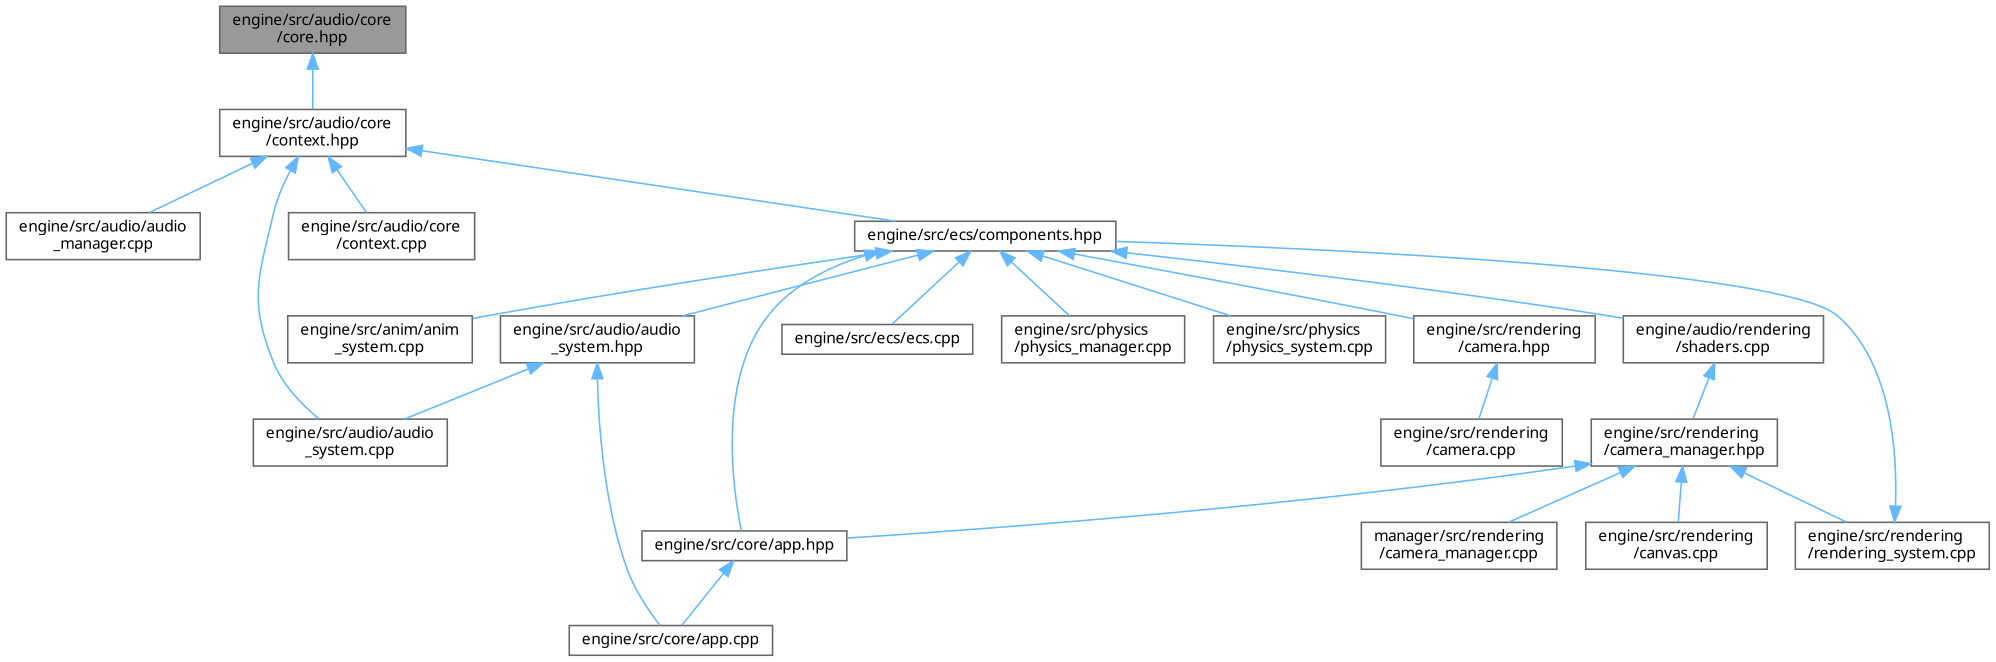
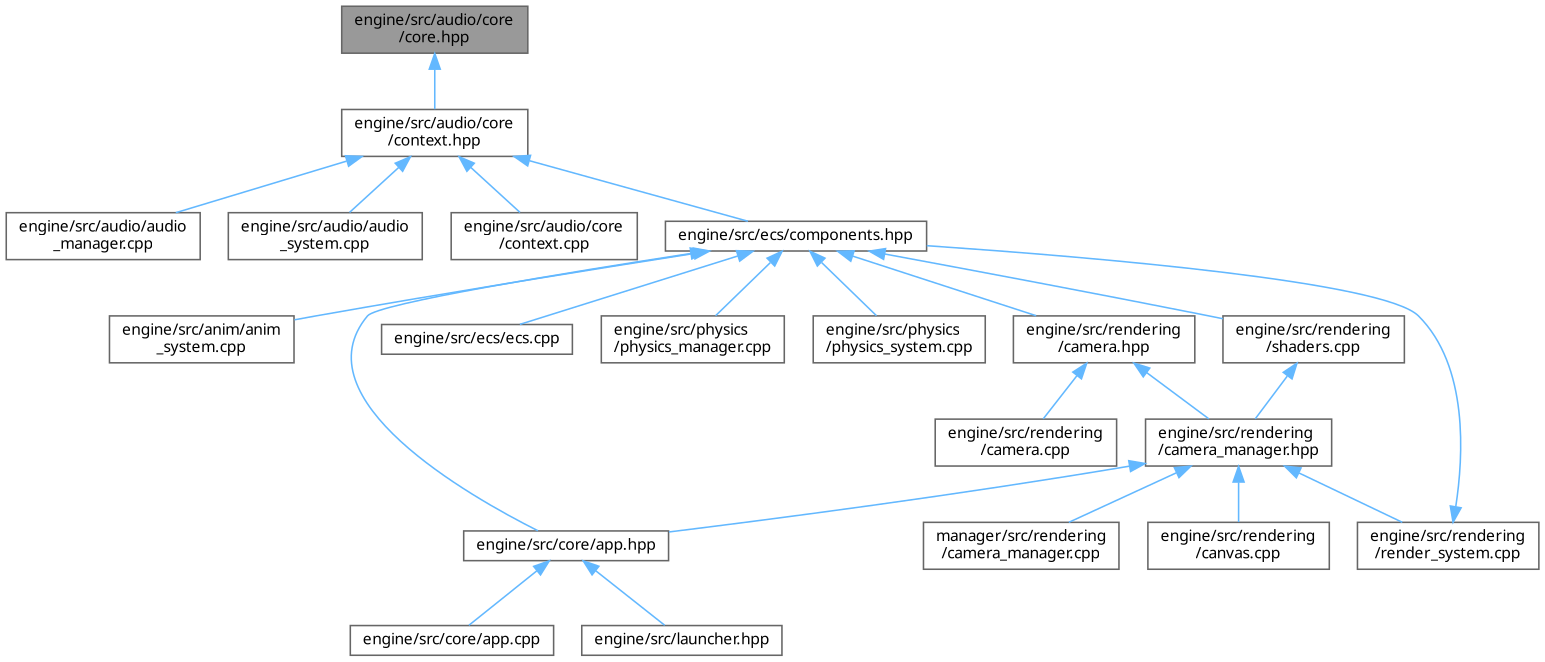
(597, 339) -> none
(1723, 339) -> (1314, 339)
none -> (1178, 396)
(1892, 546) -> (1448, 546)
none -> (682, 640)
